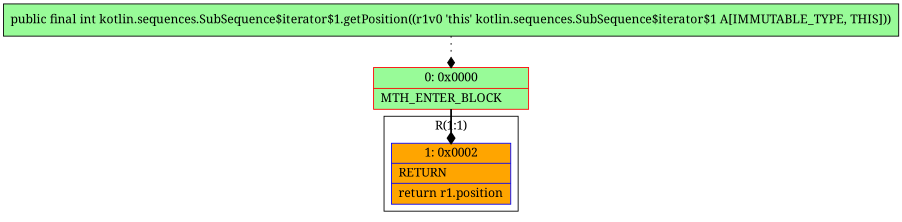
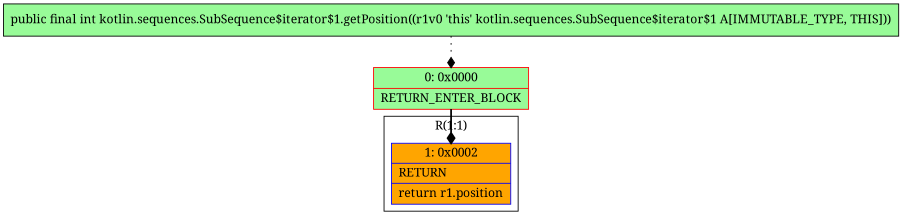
(441, 98) -> (451, 98)
